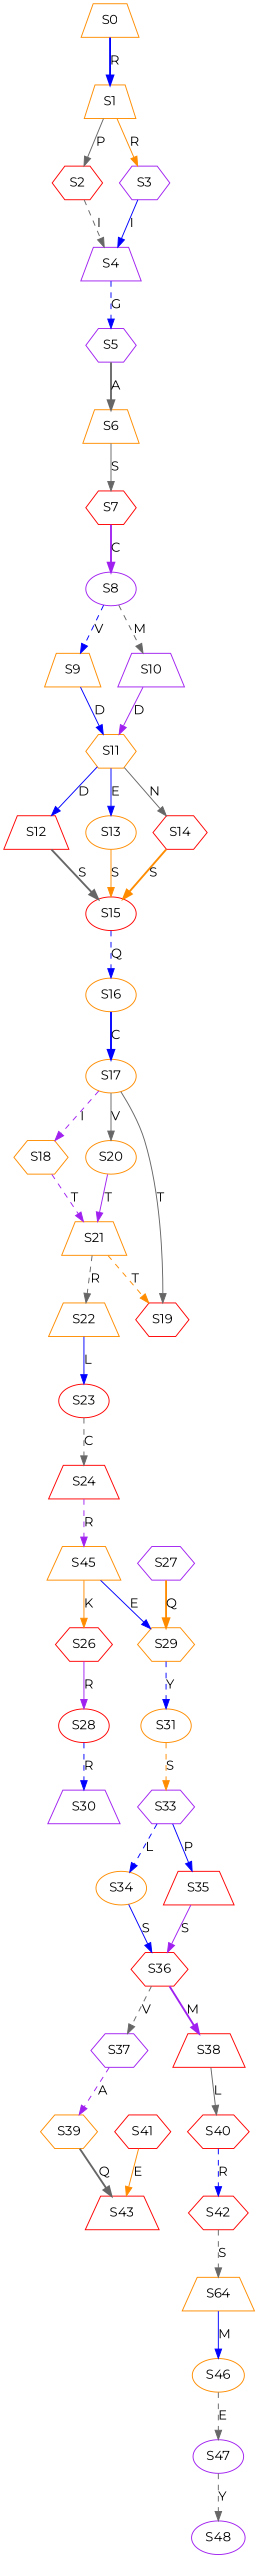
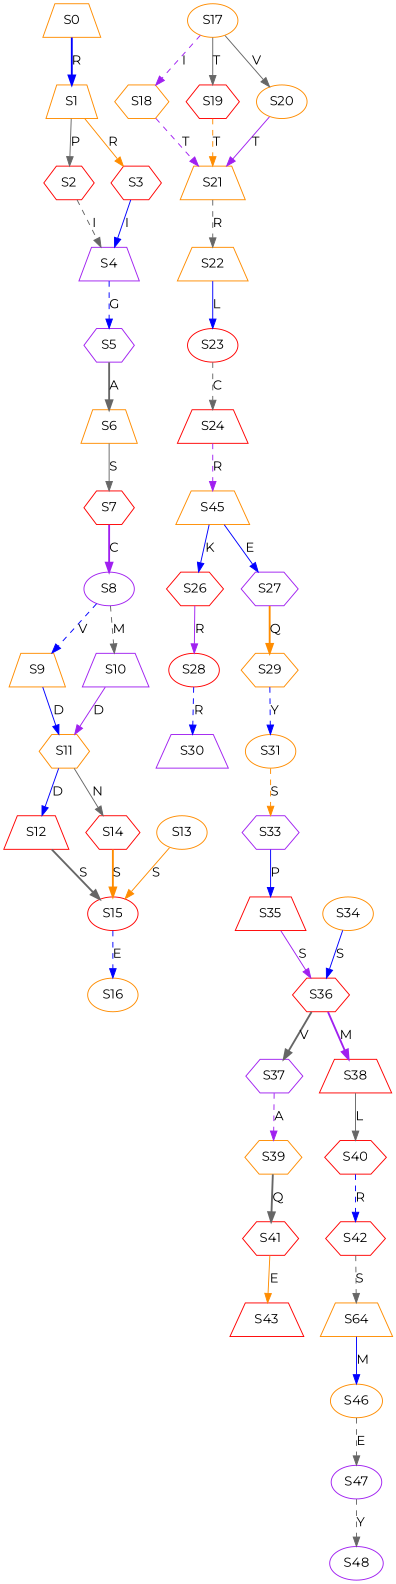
(145, 183) -> (136, 183)
(111, 787) -> none
(117, 954) -> (118, 954)
(111, 1031) -> none
(125, 1276) -> (213, 138)
(84, 1599) -> (205, 544)
(122, 1601) -> (238, 544)
(146, 1844) -> none
(142, 2006) -> (300, 1031)
(93, 2168) -> (272, 1193)
